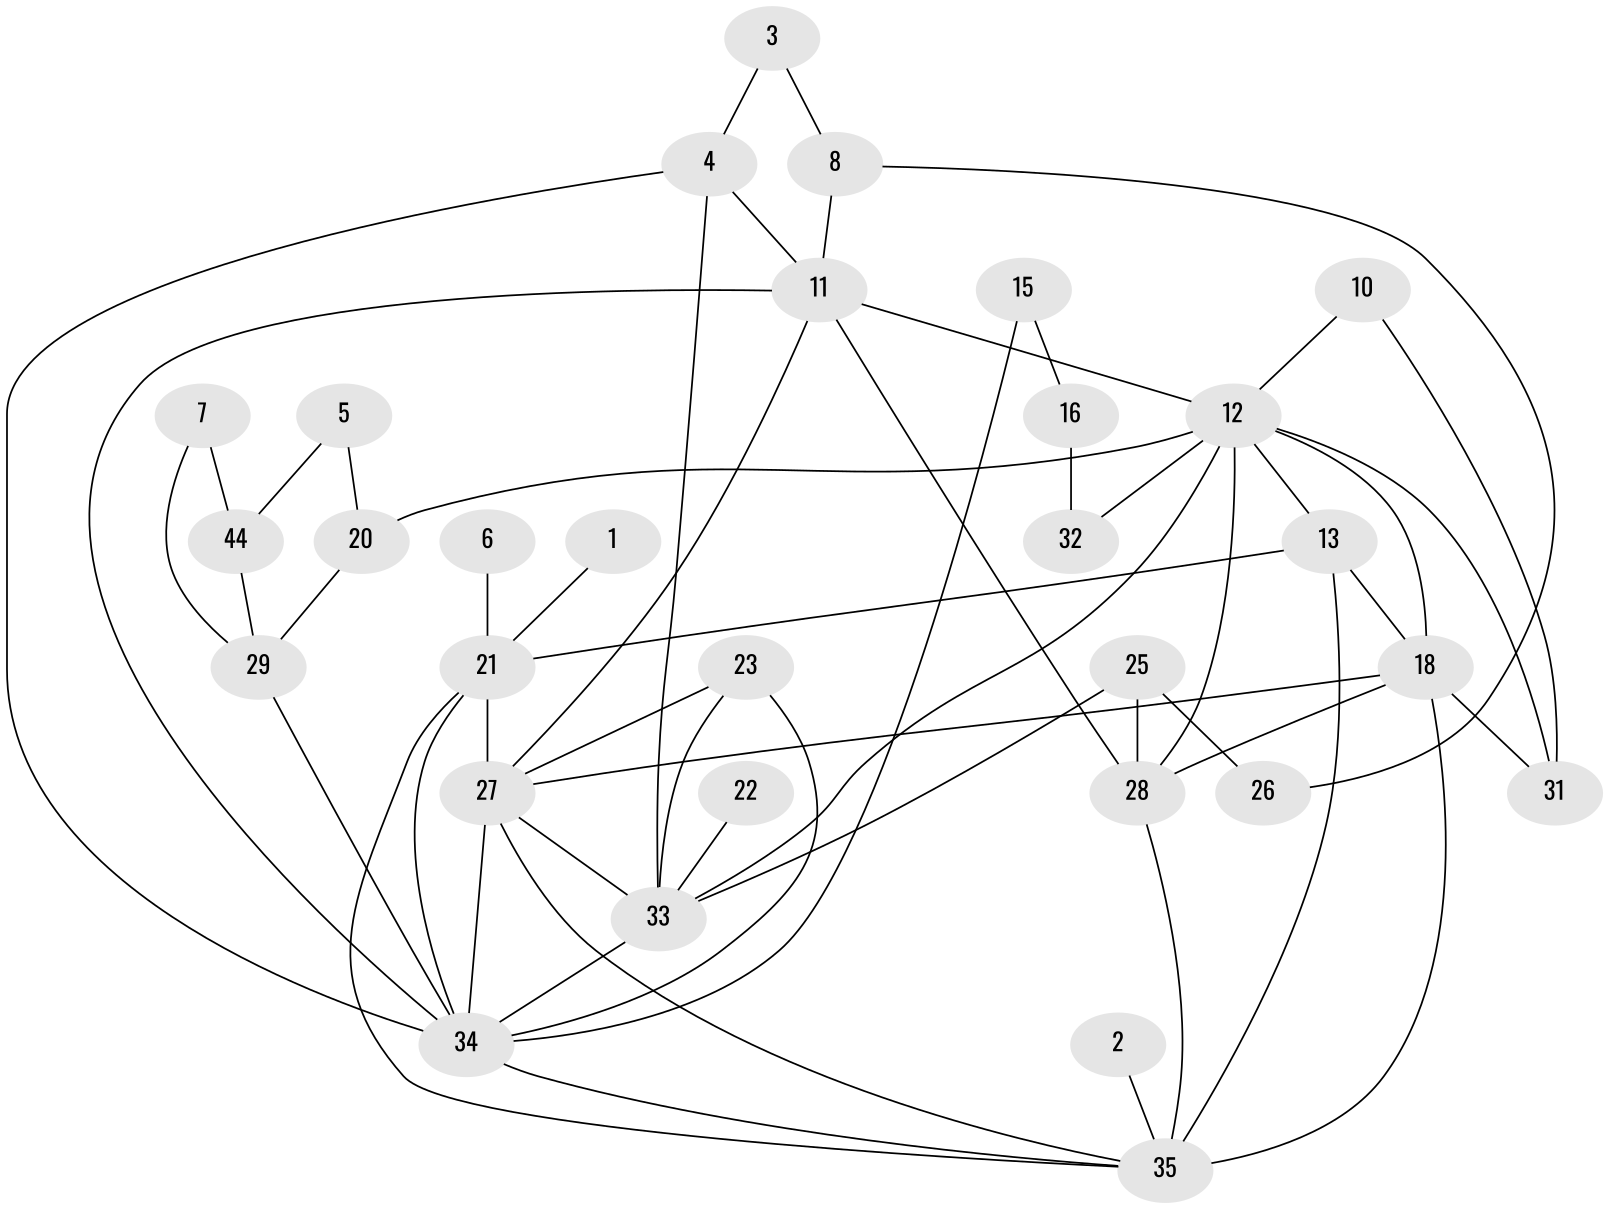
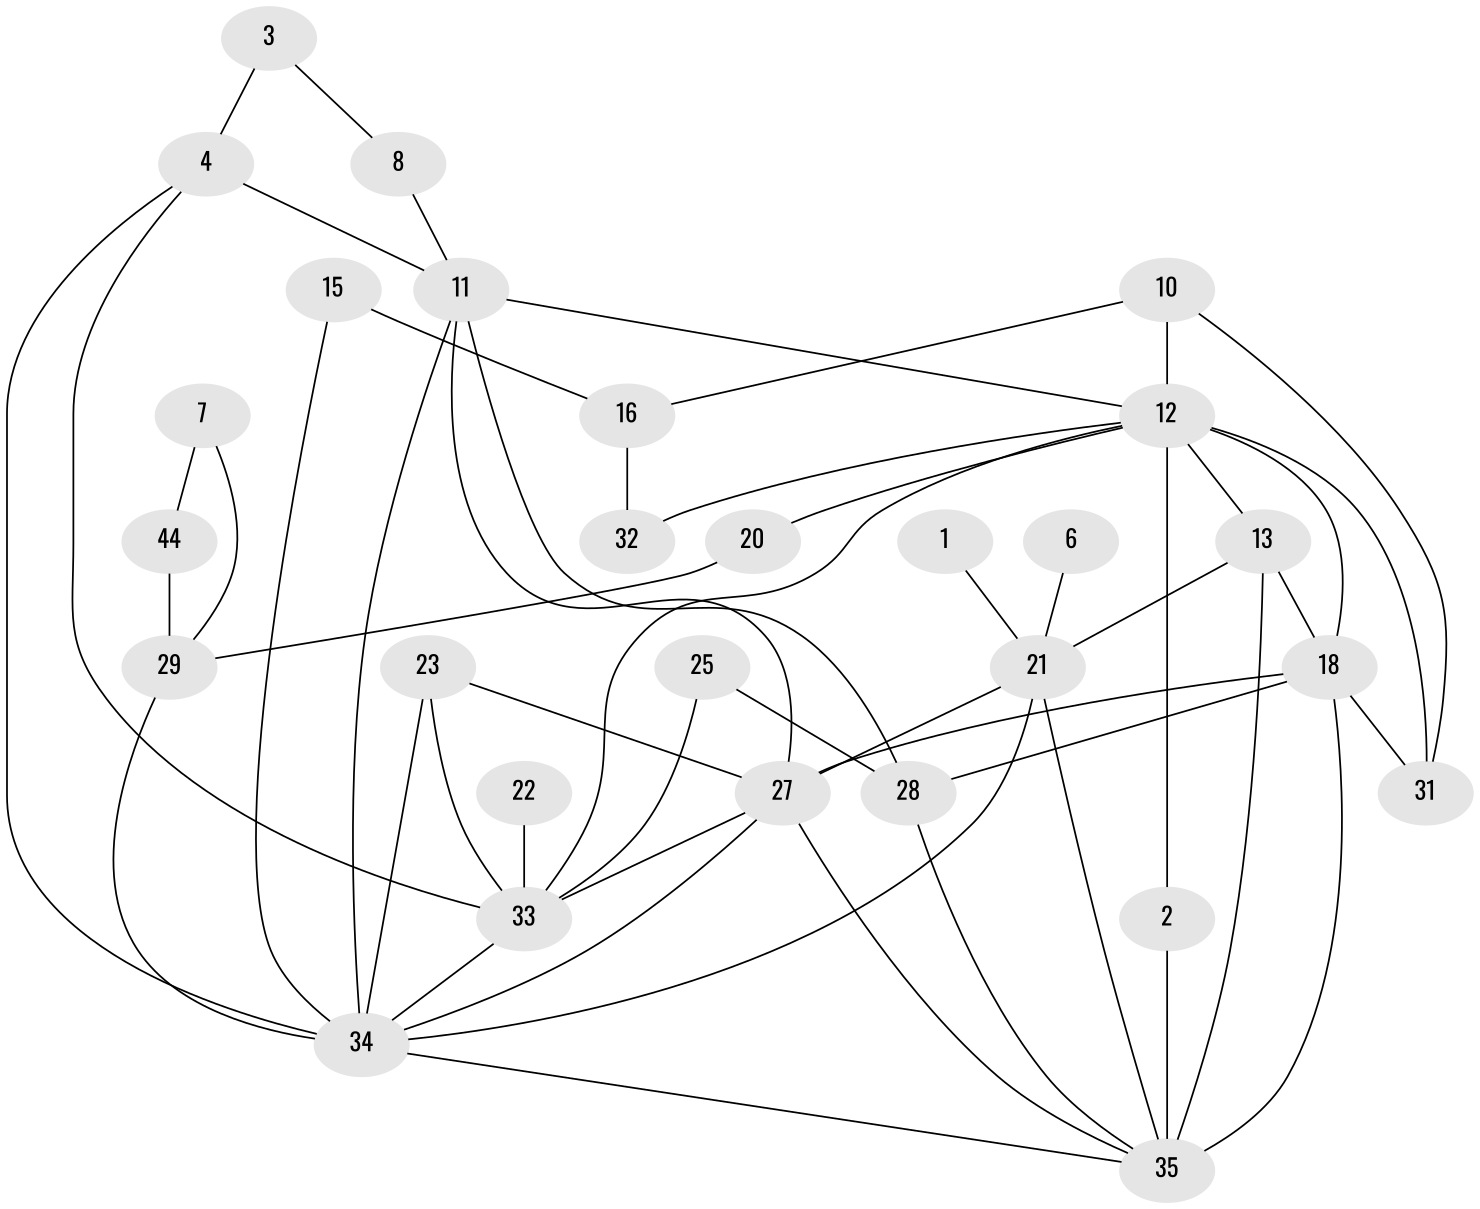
none -> (897, 353)
(344, 416) -> none
(1223, 613) -> (1167, 667)
(1263, 793) -> none
